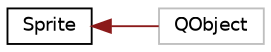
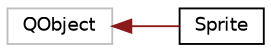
(135, 26) -> (156, 26)
